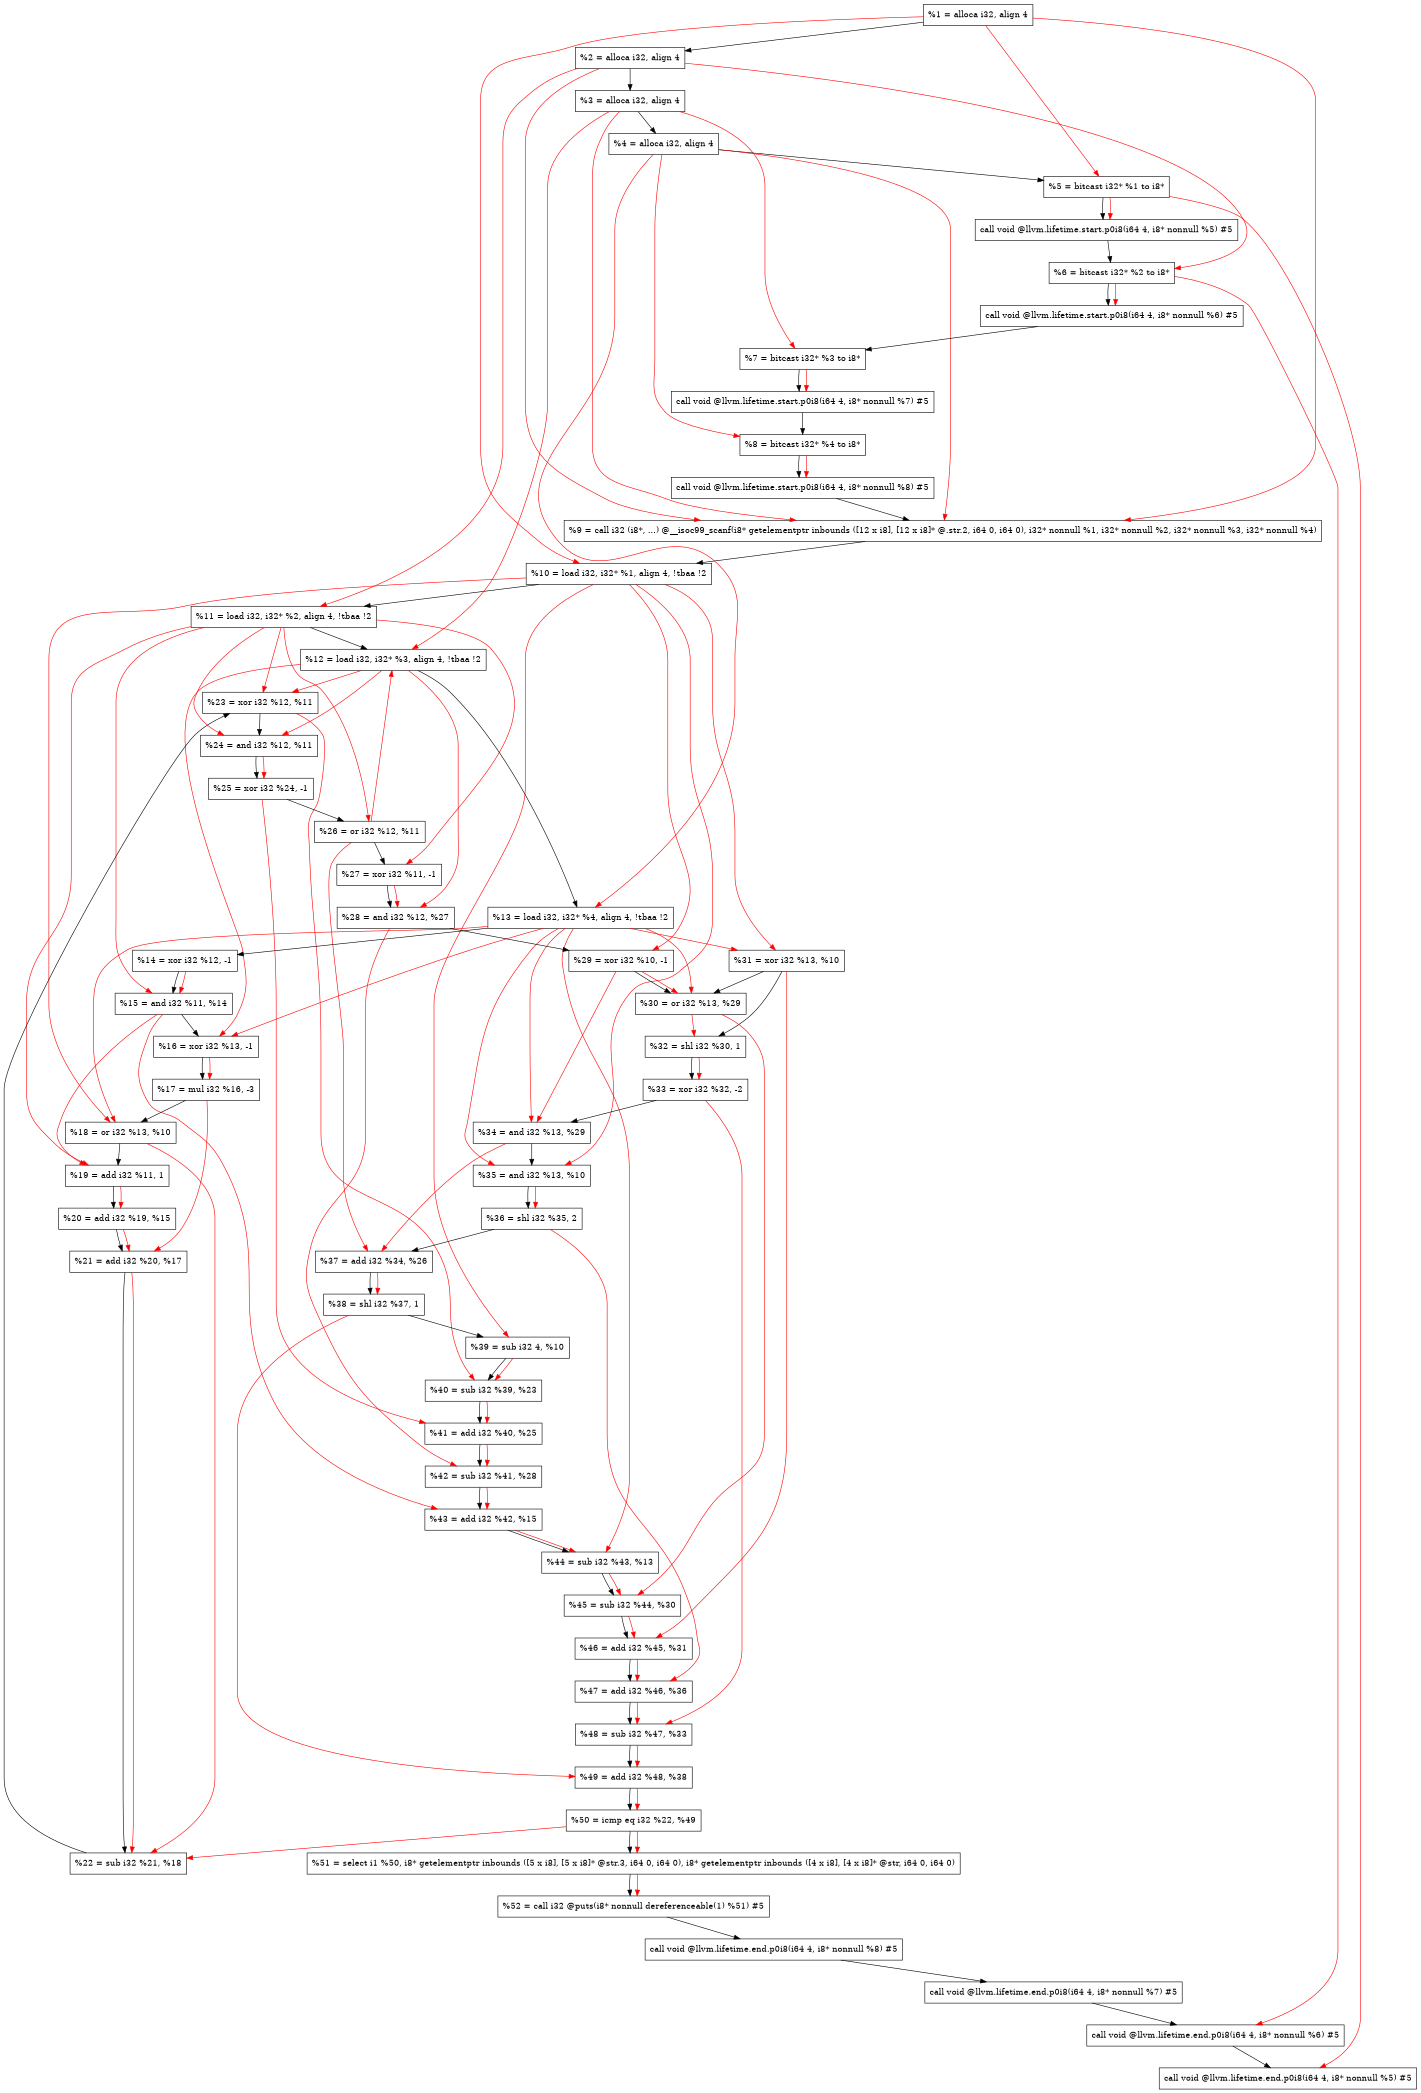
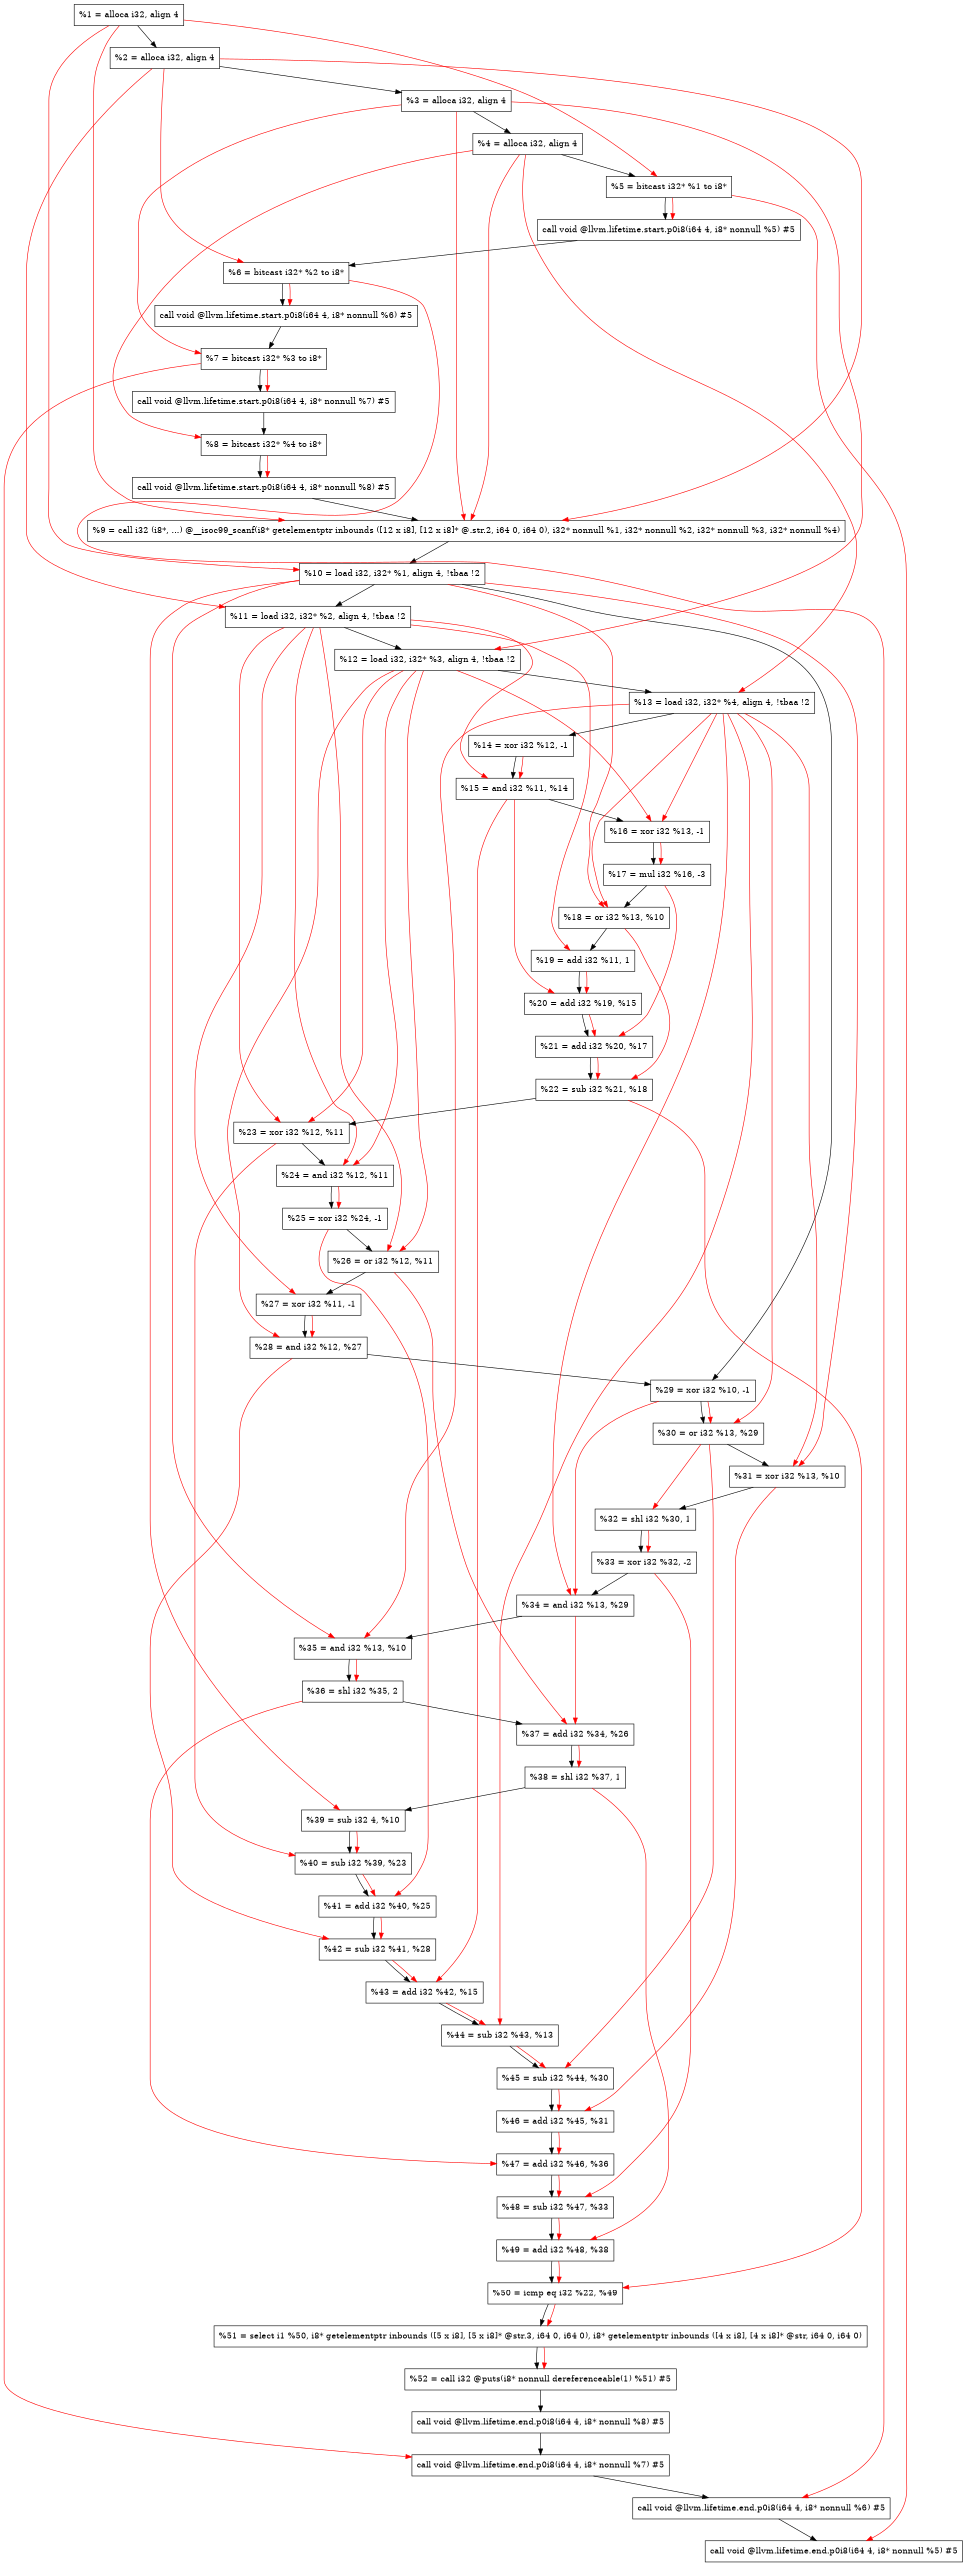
(381, 749) -> (411, 962)
(668, 768) -> (832, 857)
(742, 981) -> (745, 1454)
(84, 1080) -> (515, 902)
none -> (4, 1515)
(379, 1842) -> (862, 1730)
